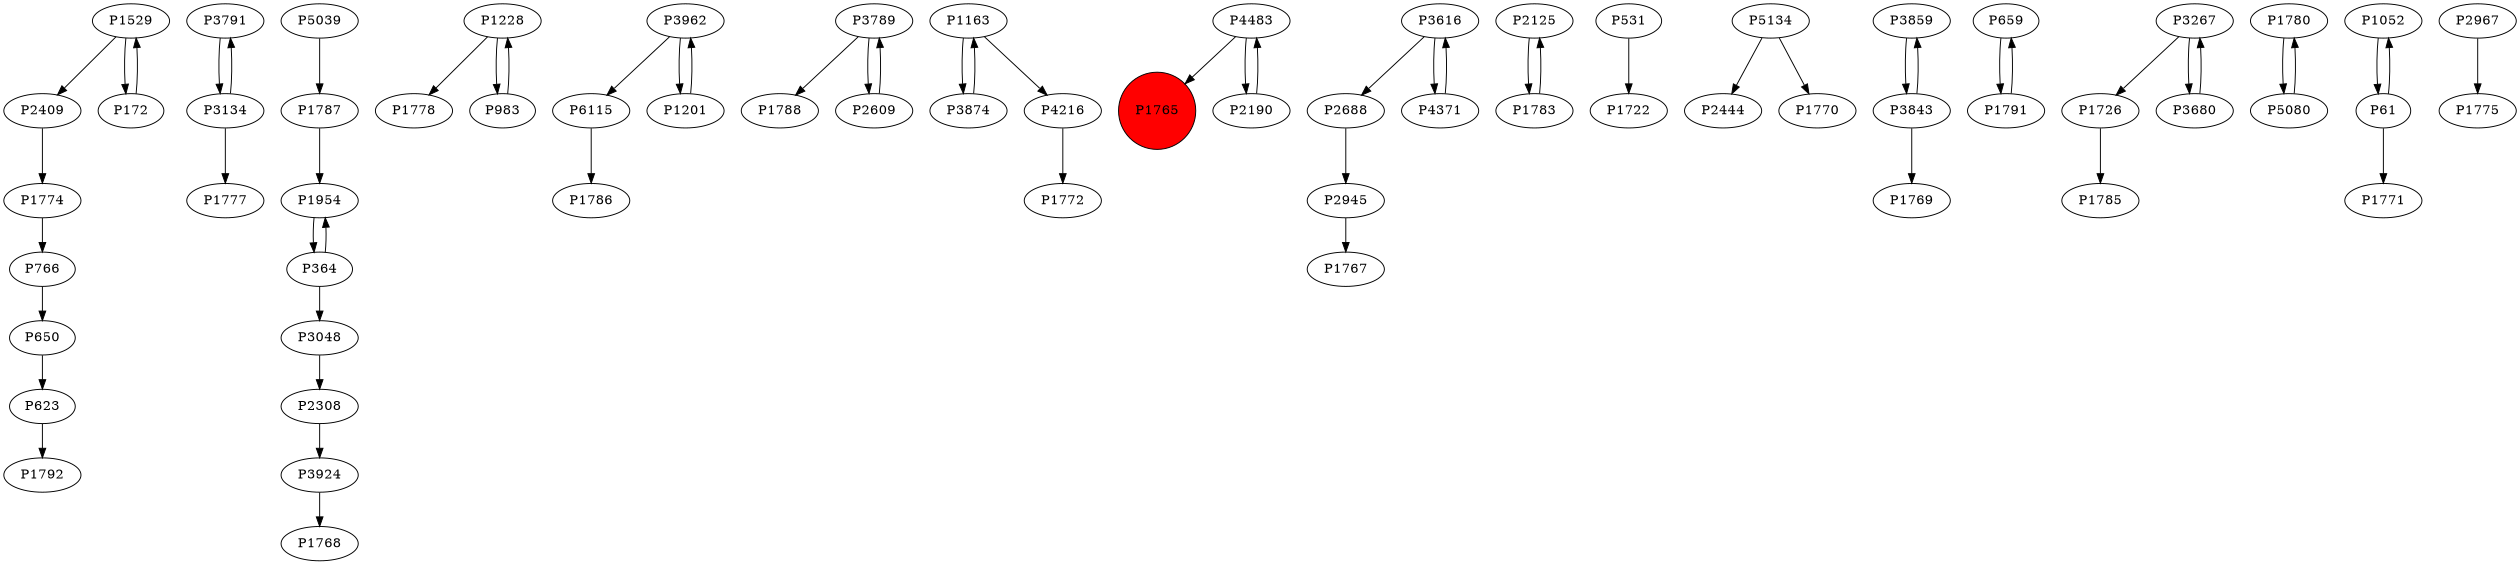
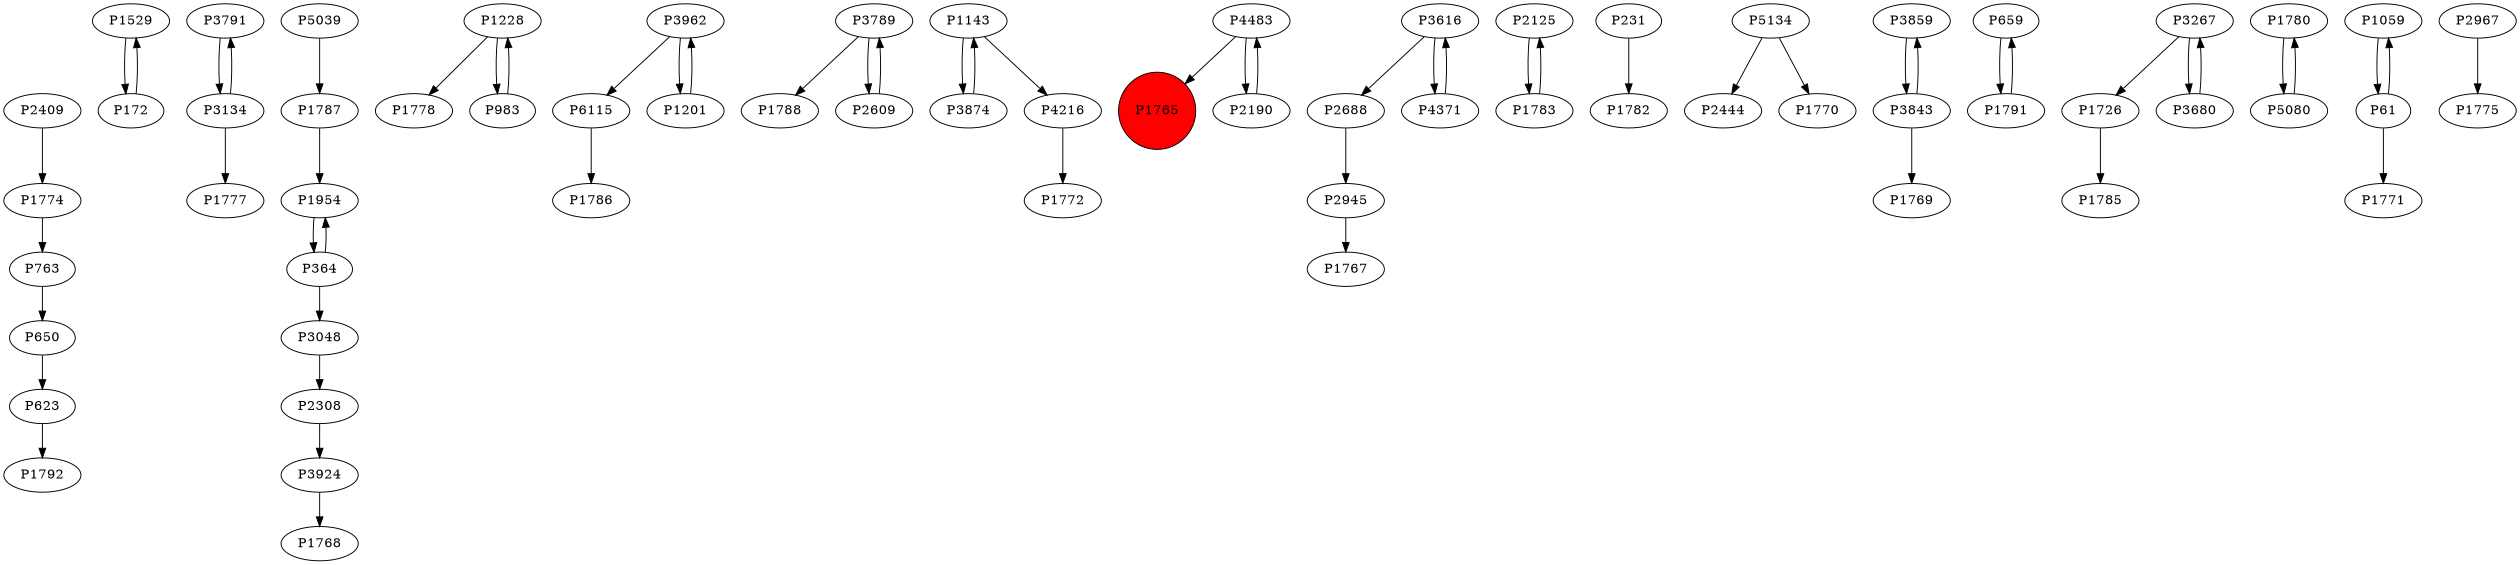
(968, 21) -> (968, 21)
(1629, 21) -> (1629, 21)
(2383, 21) -> (2383, 21)
(90, 62) -> none
(1629, 111) -> (1629, 111)
(42, 269) -> (42, 269)
